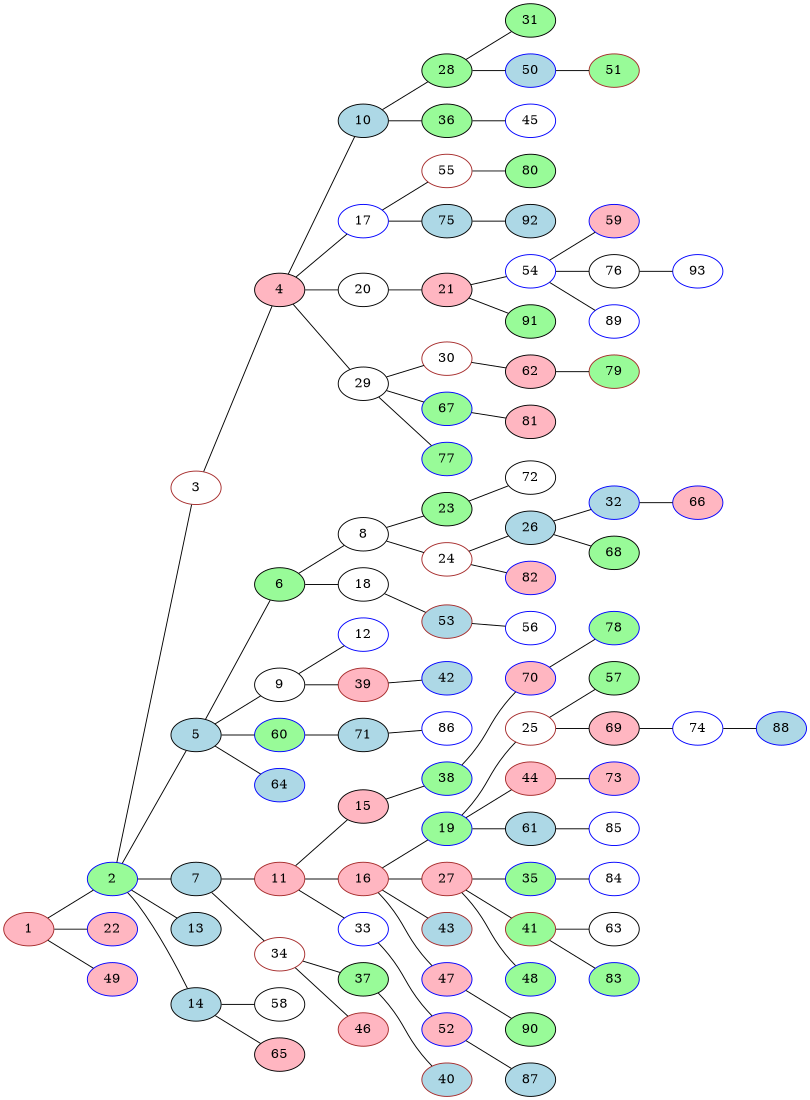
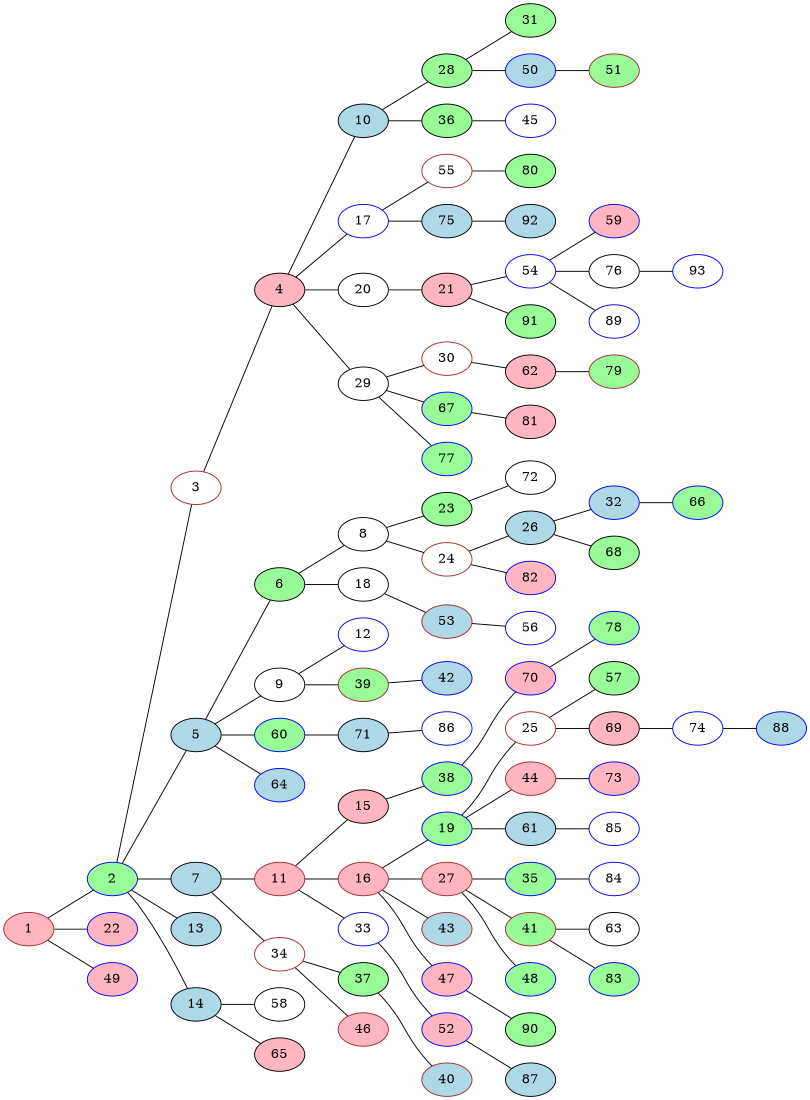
(698, 503) -> (698, 503)
(363, 685) -> (363, 685)
